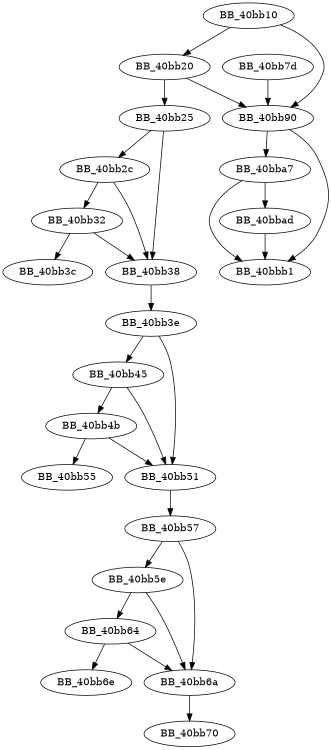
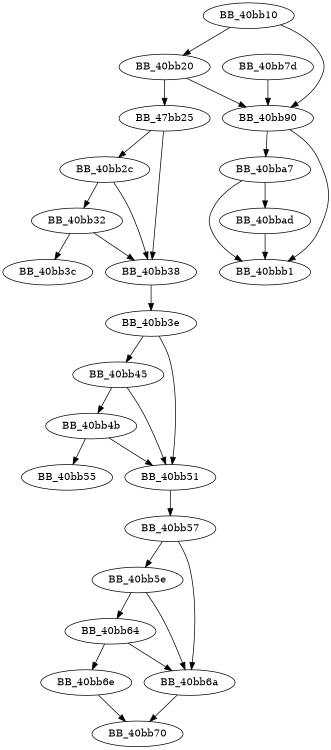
(165, 118) -> (165, 118)
none -> (109, 706)
